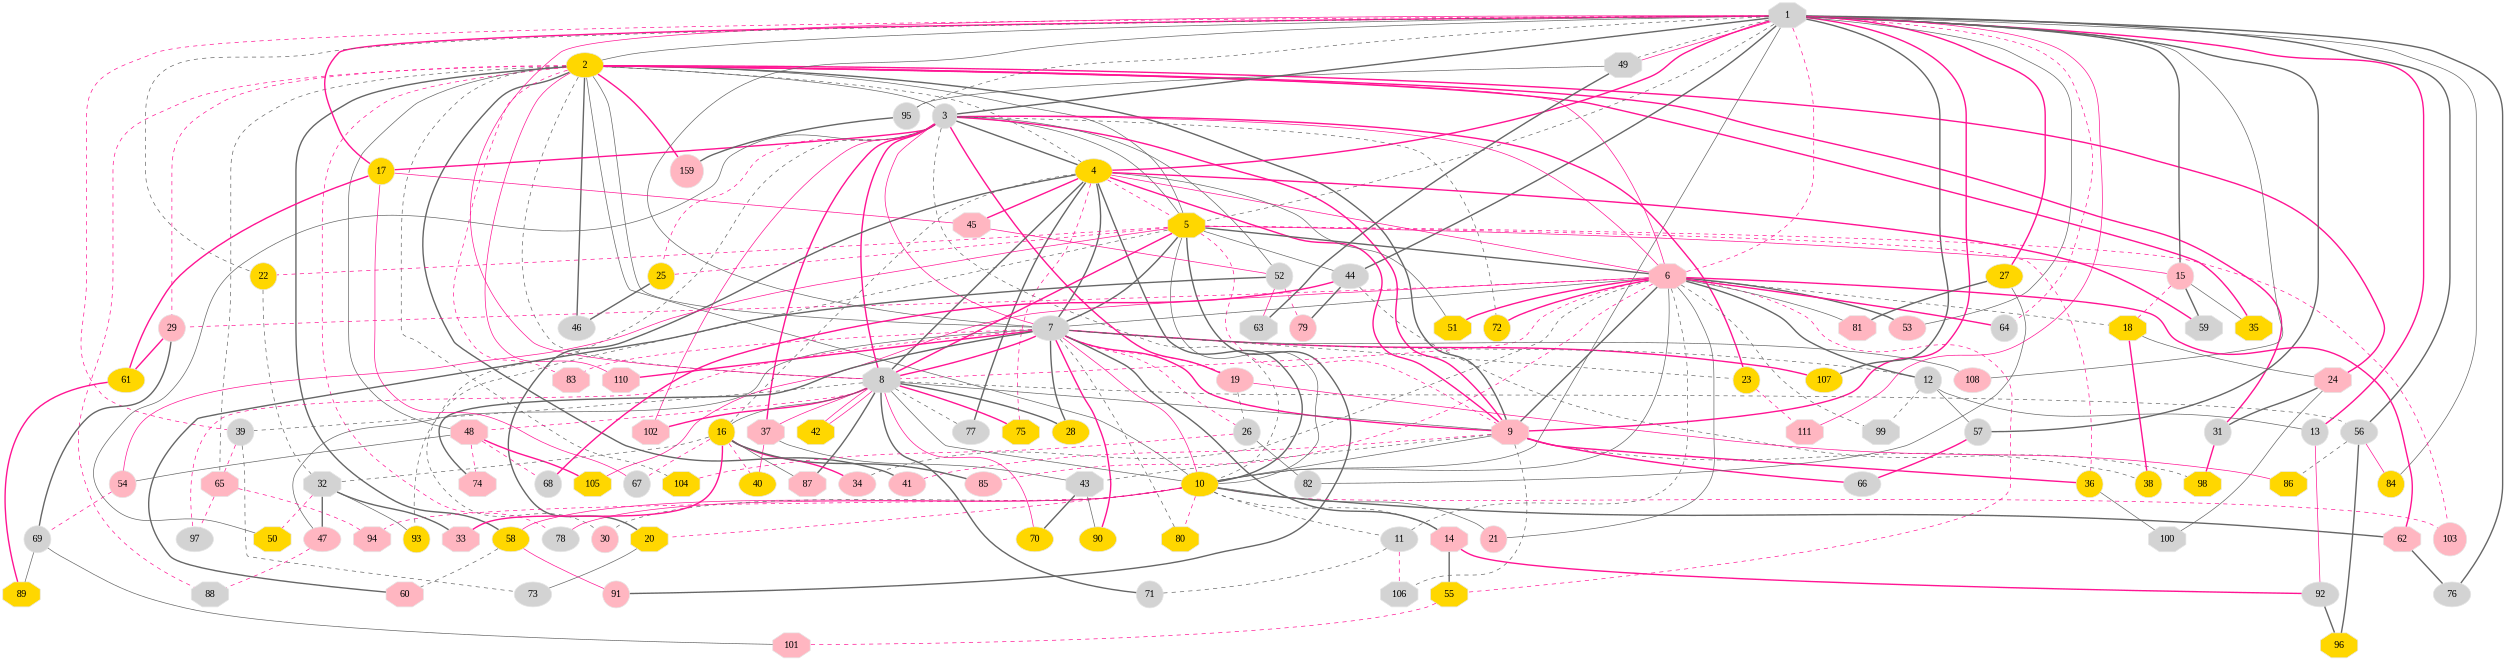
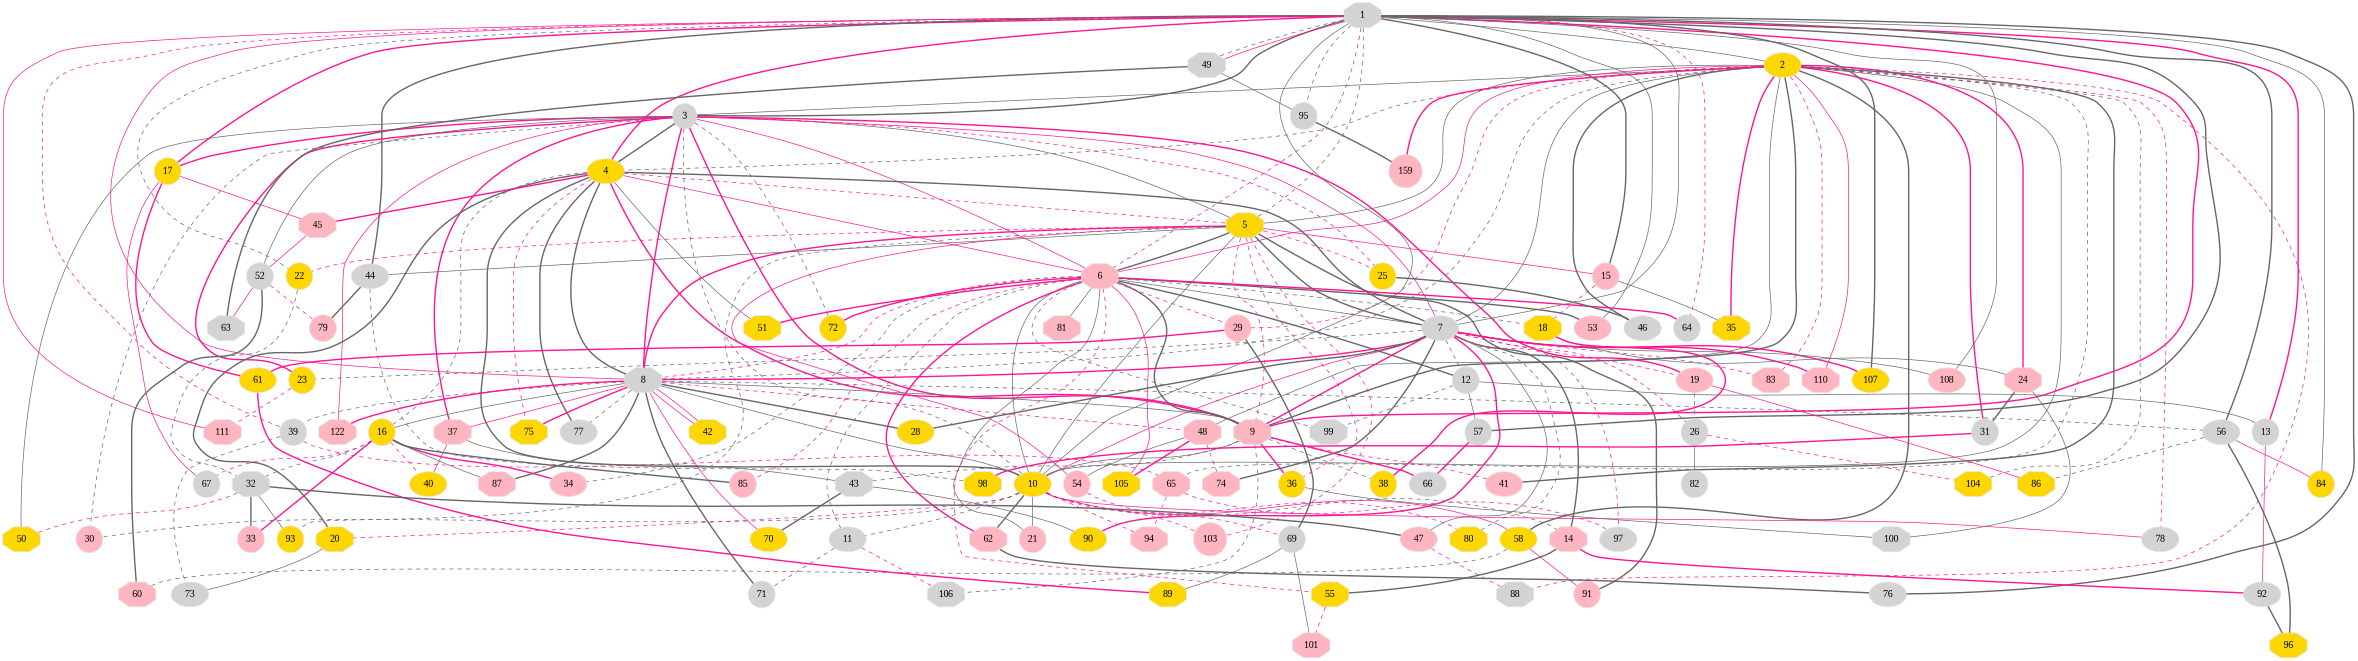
(2004, 276) -> none
(2204, 328) -> none
(651, 432) -> (338, 432)
(548, 484) -> none
(983, 484) -> (743, 484)
(461, 539) -> (251, 539)
